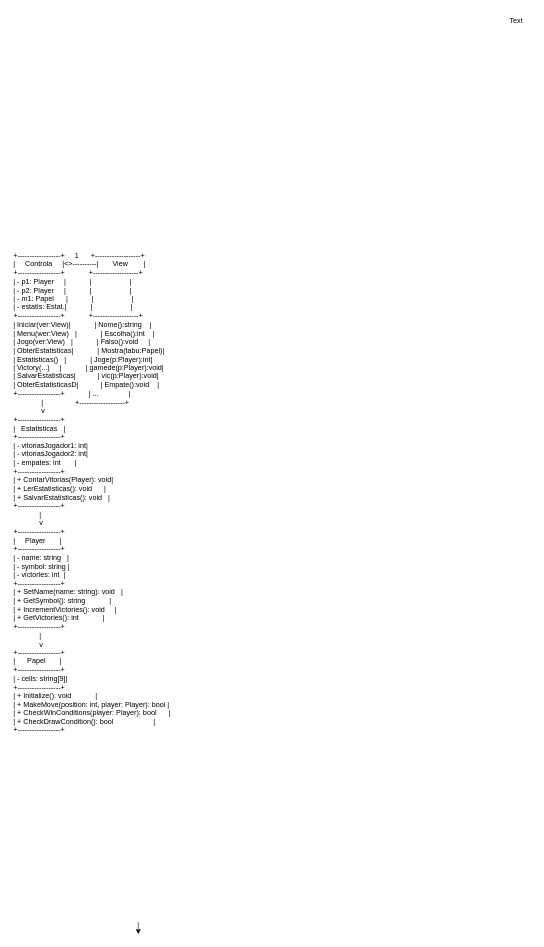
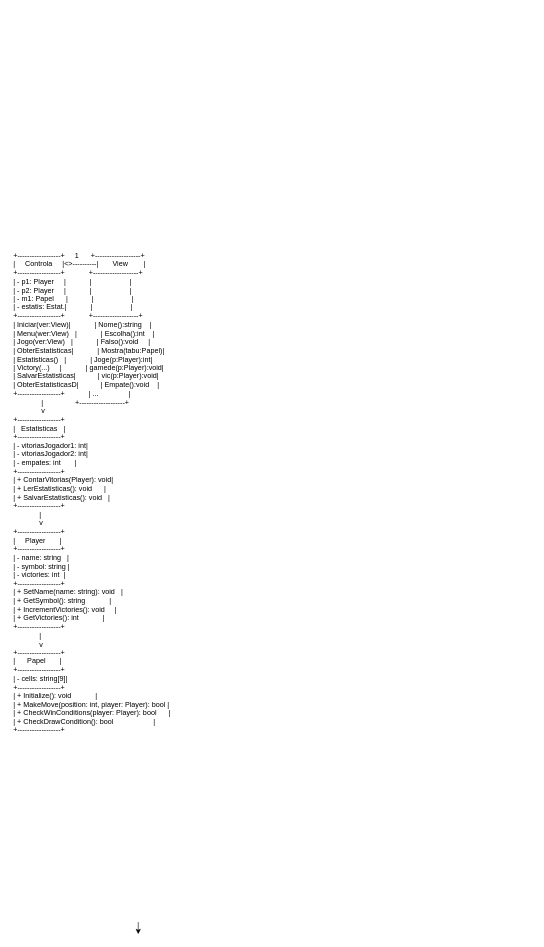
(516, 21) -> none
